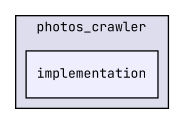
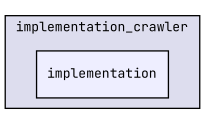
(92, 28) -> (102, 28)
